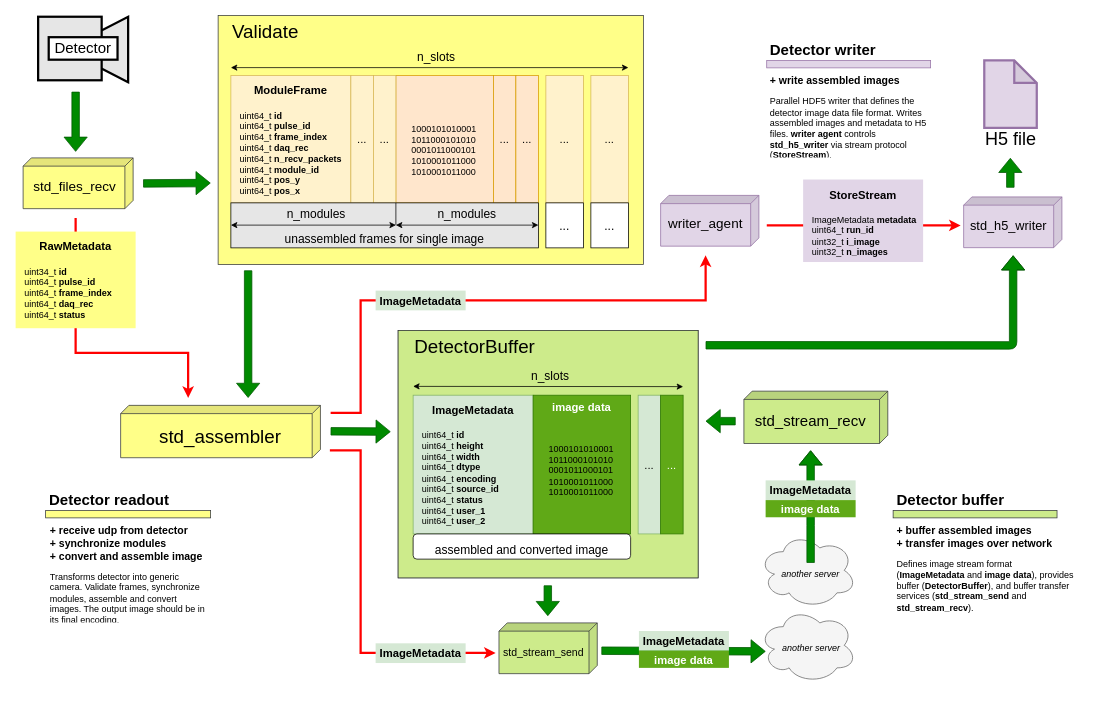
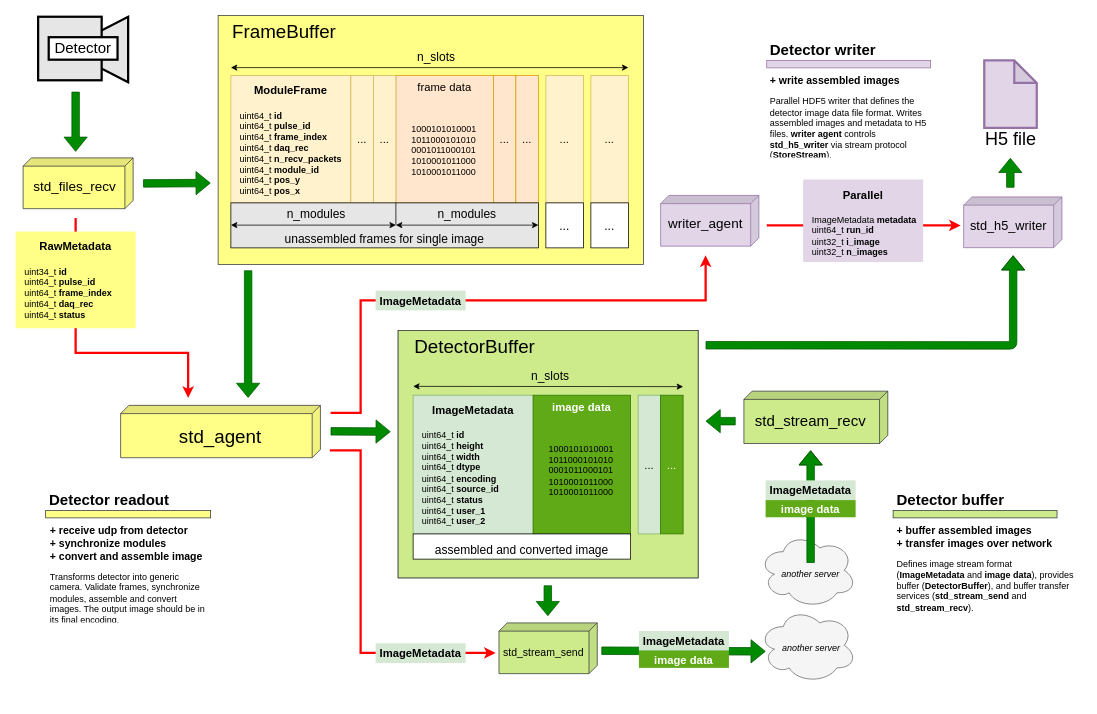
(269, 30) -> (290, 30)
none -> (444, 87)
(863, 195) -> (863, 195)
(220, 435) -> (220, 435)
(522, 547) -> (522, 547)
